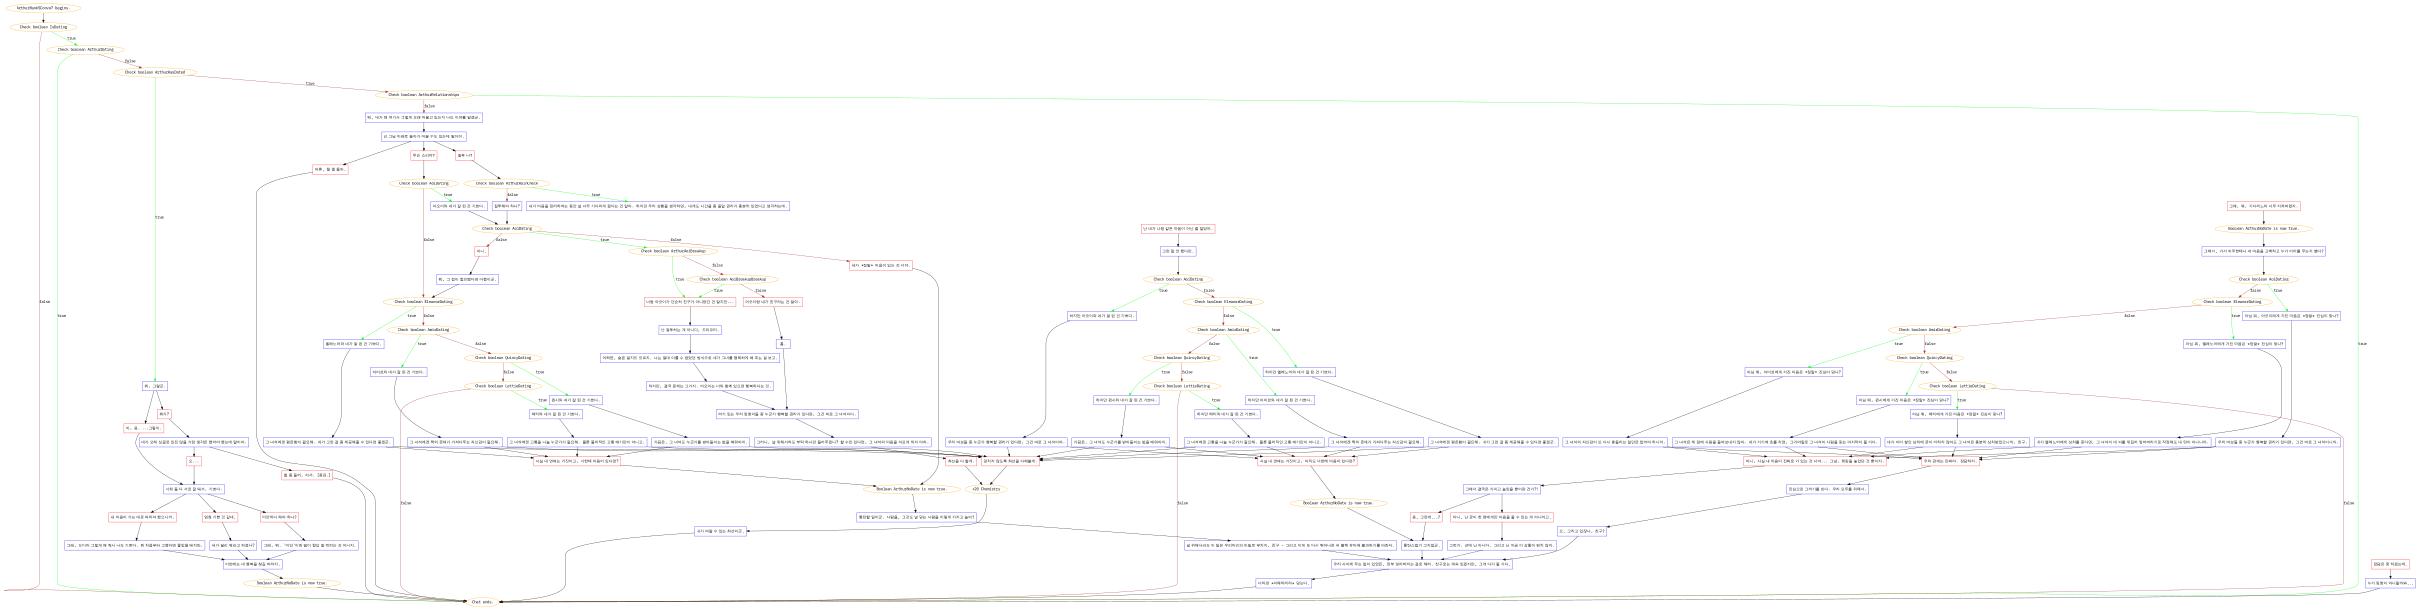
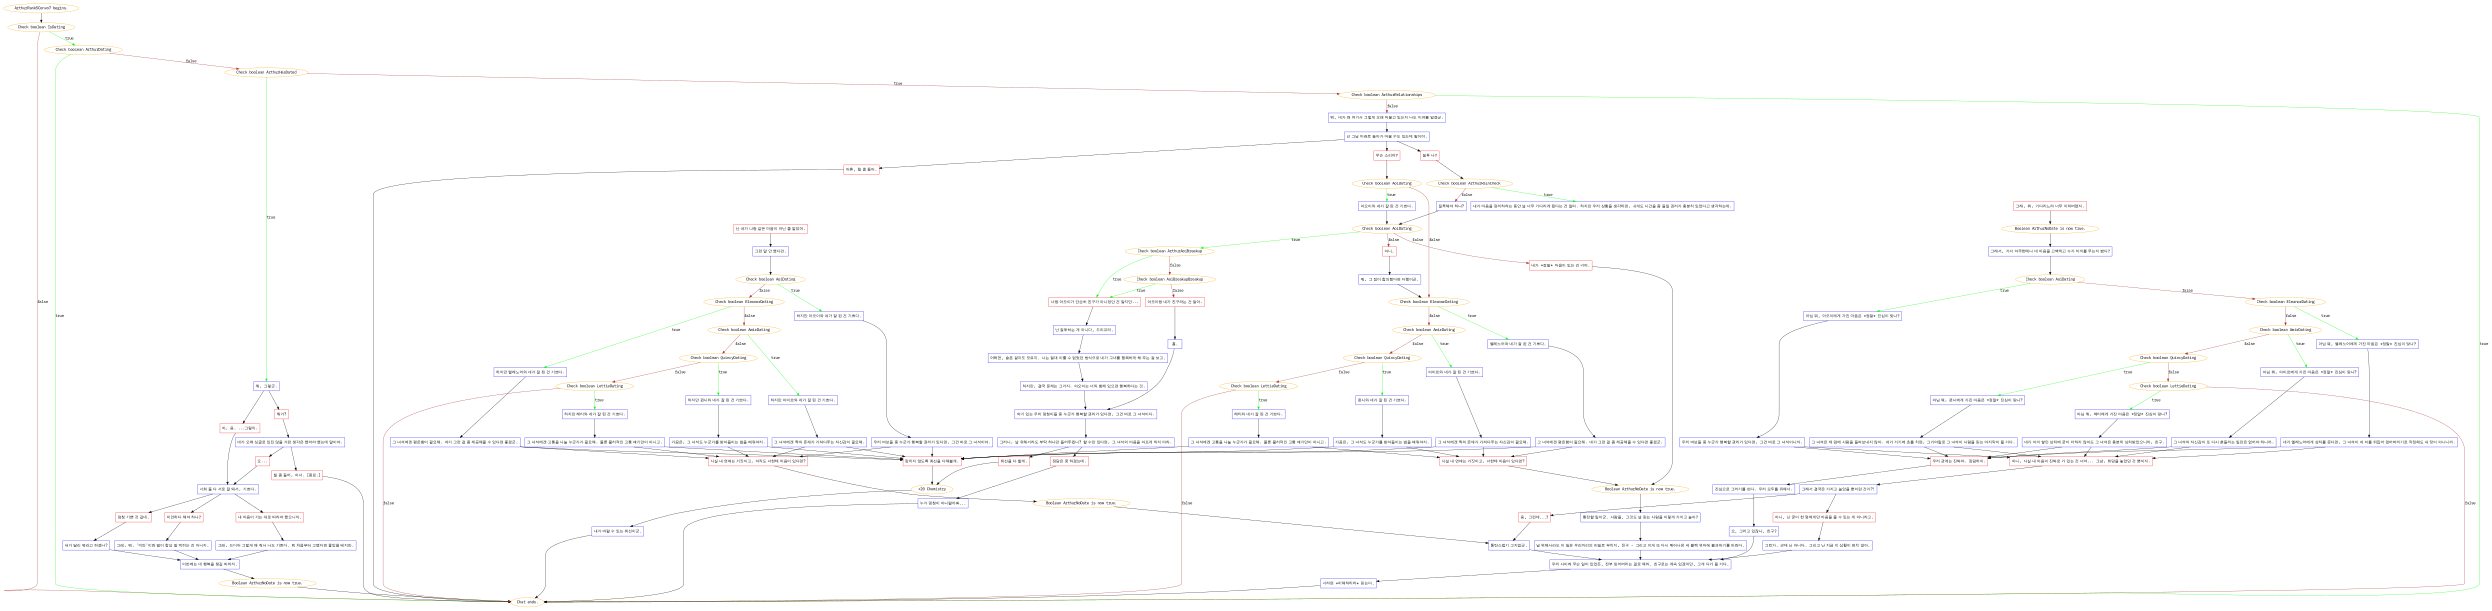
none -> (1079, 450)
